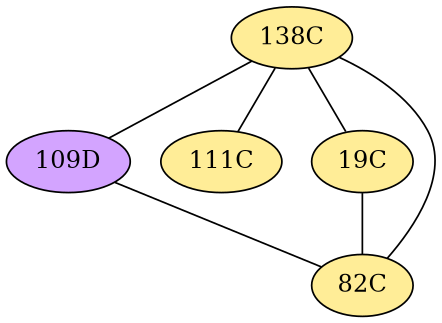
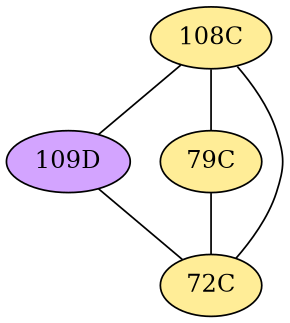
(292, 38) -> (211, 38)
(221, 162) -> none
(362, 162) -> (211, 162)
(362, 285) -> (211, 285)
